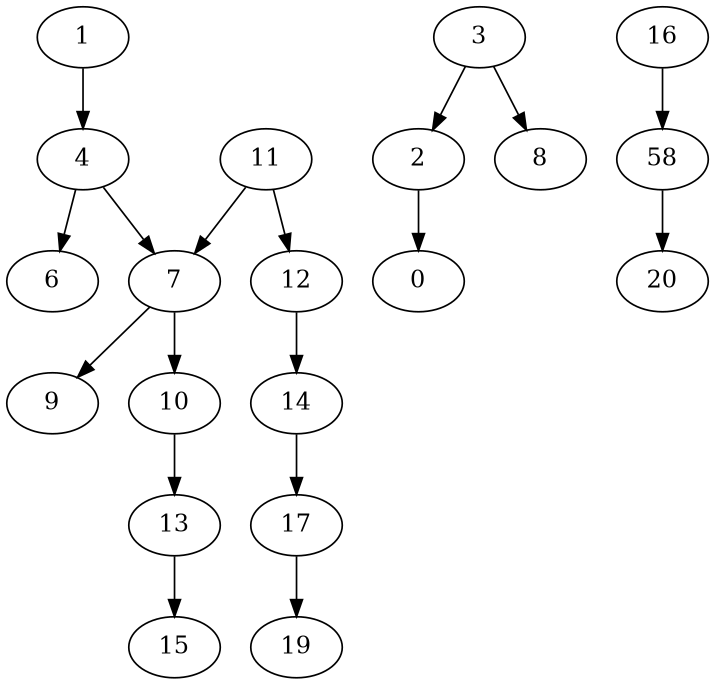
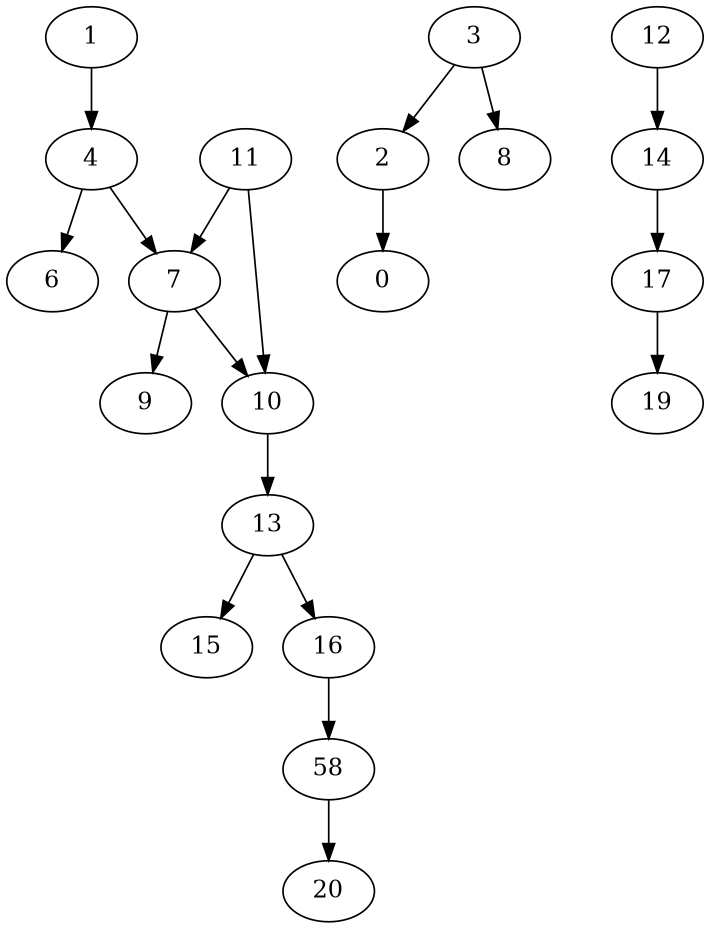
(279, 212) -> (256, 273)
none -> (294, 579)
